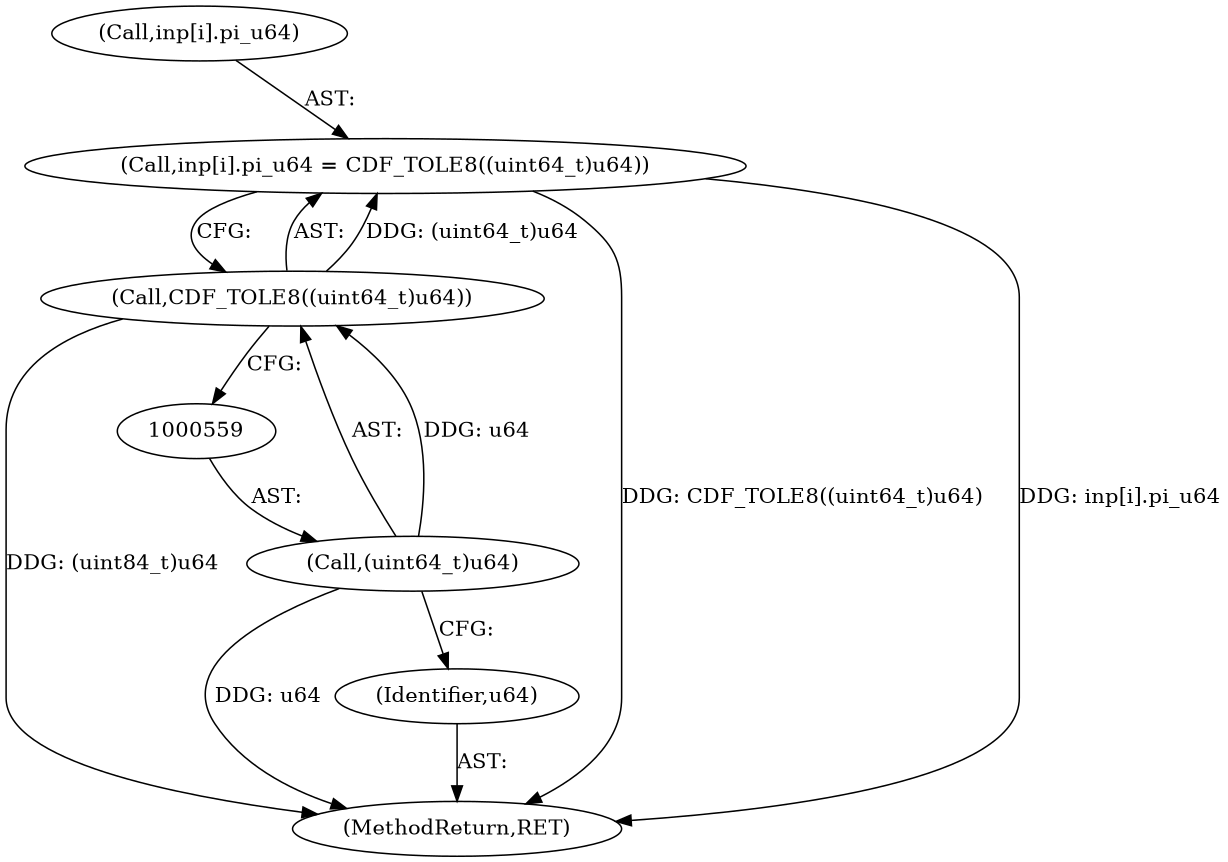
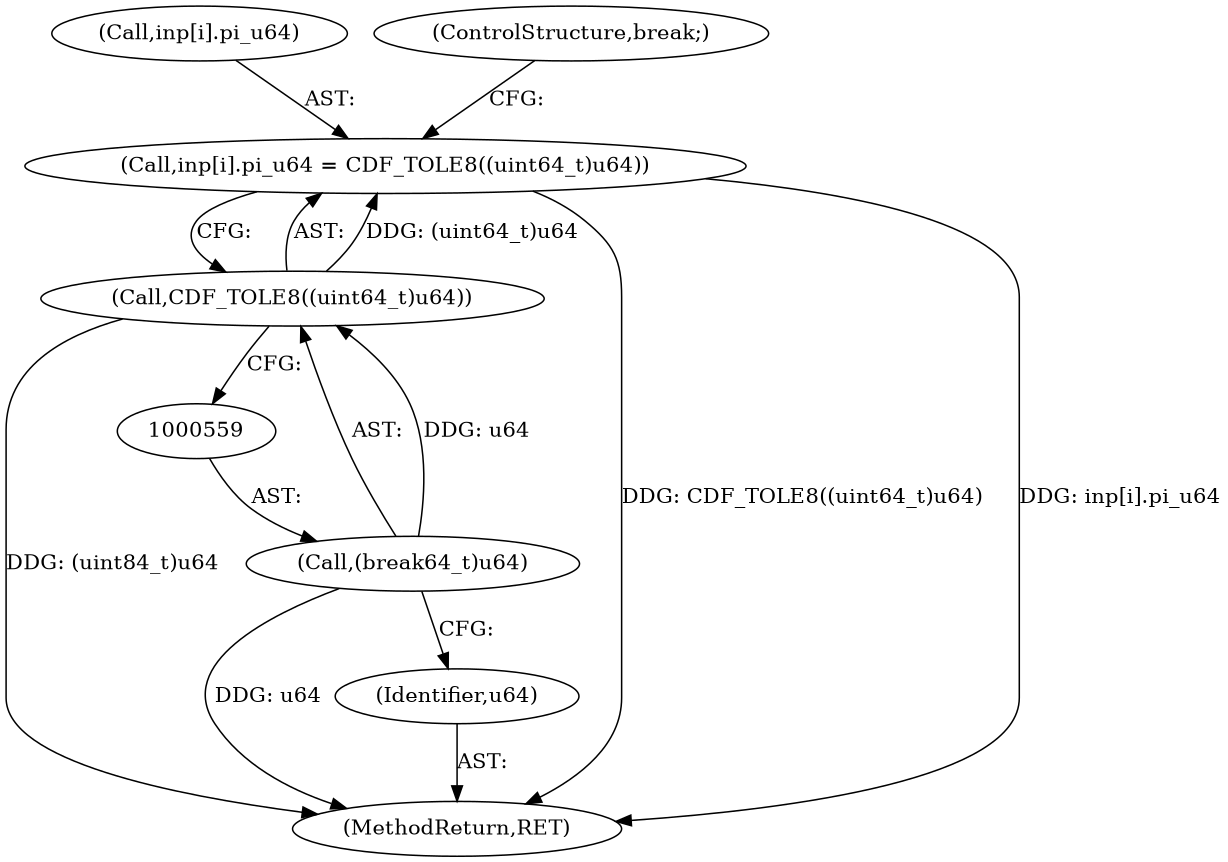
none -> (571, 34)
(413, 564) -> (413, 564)
